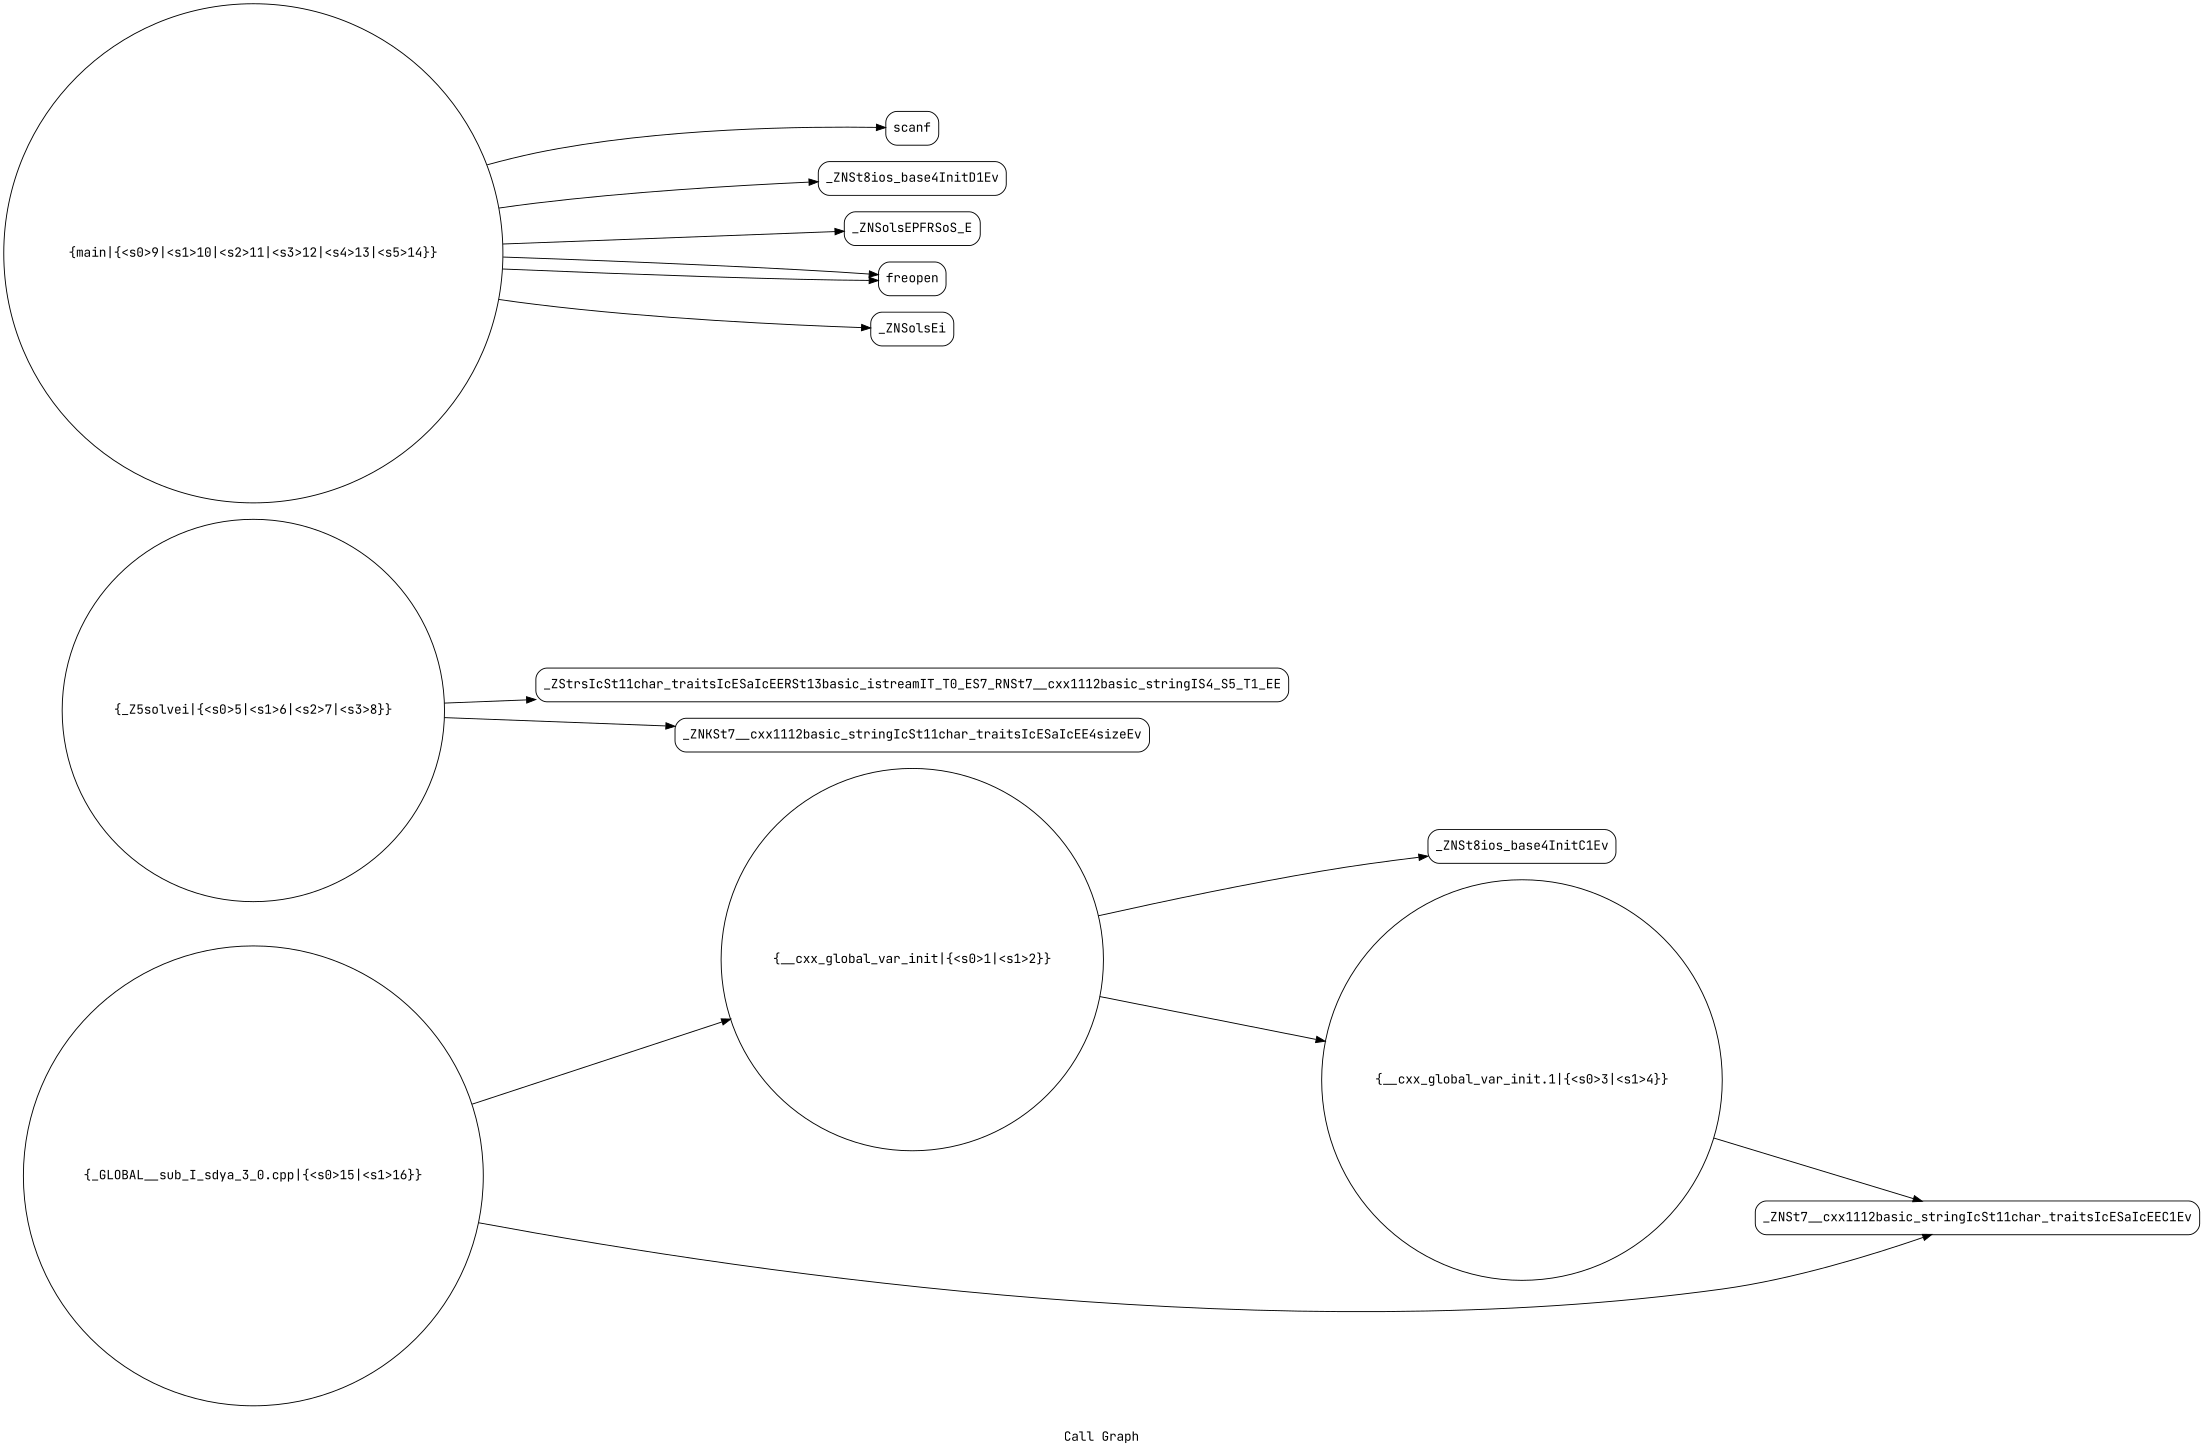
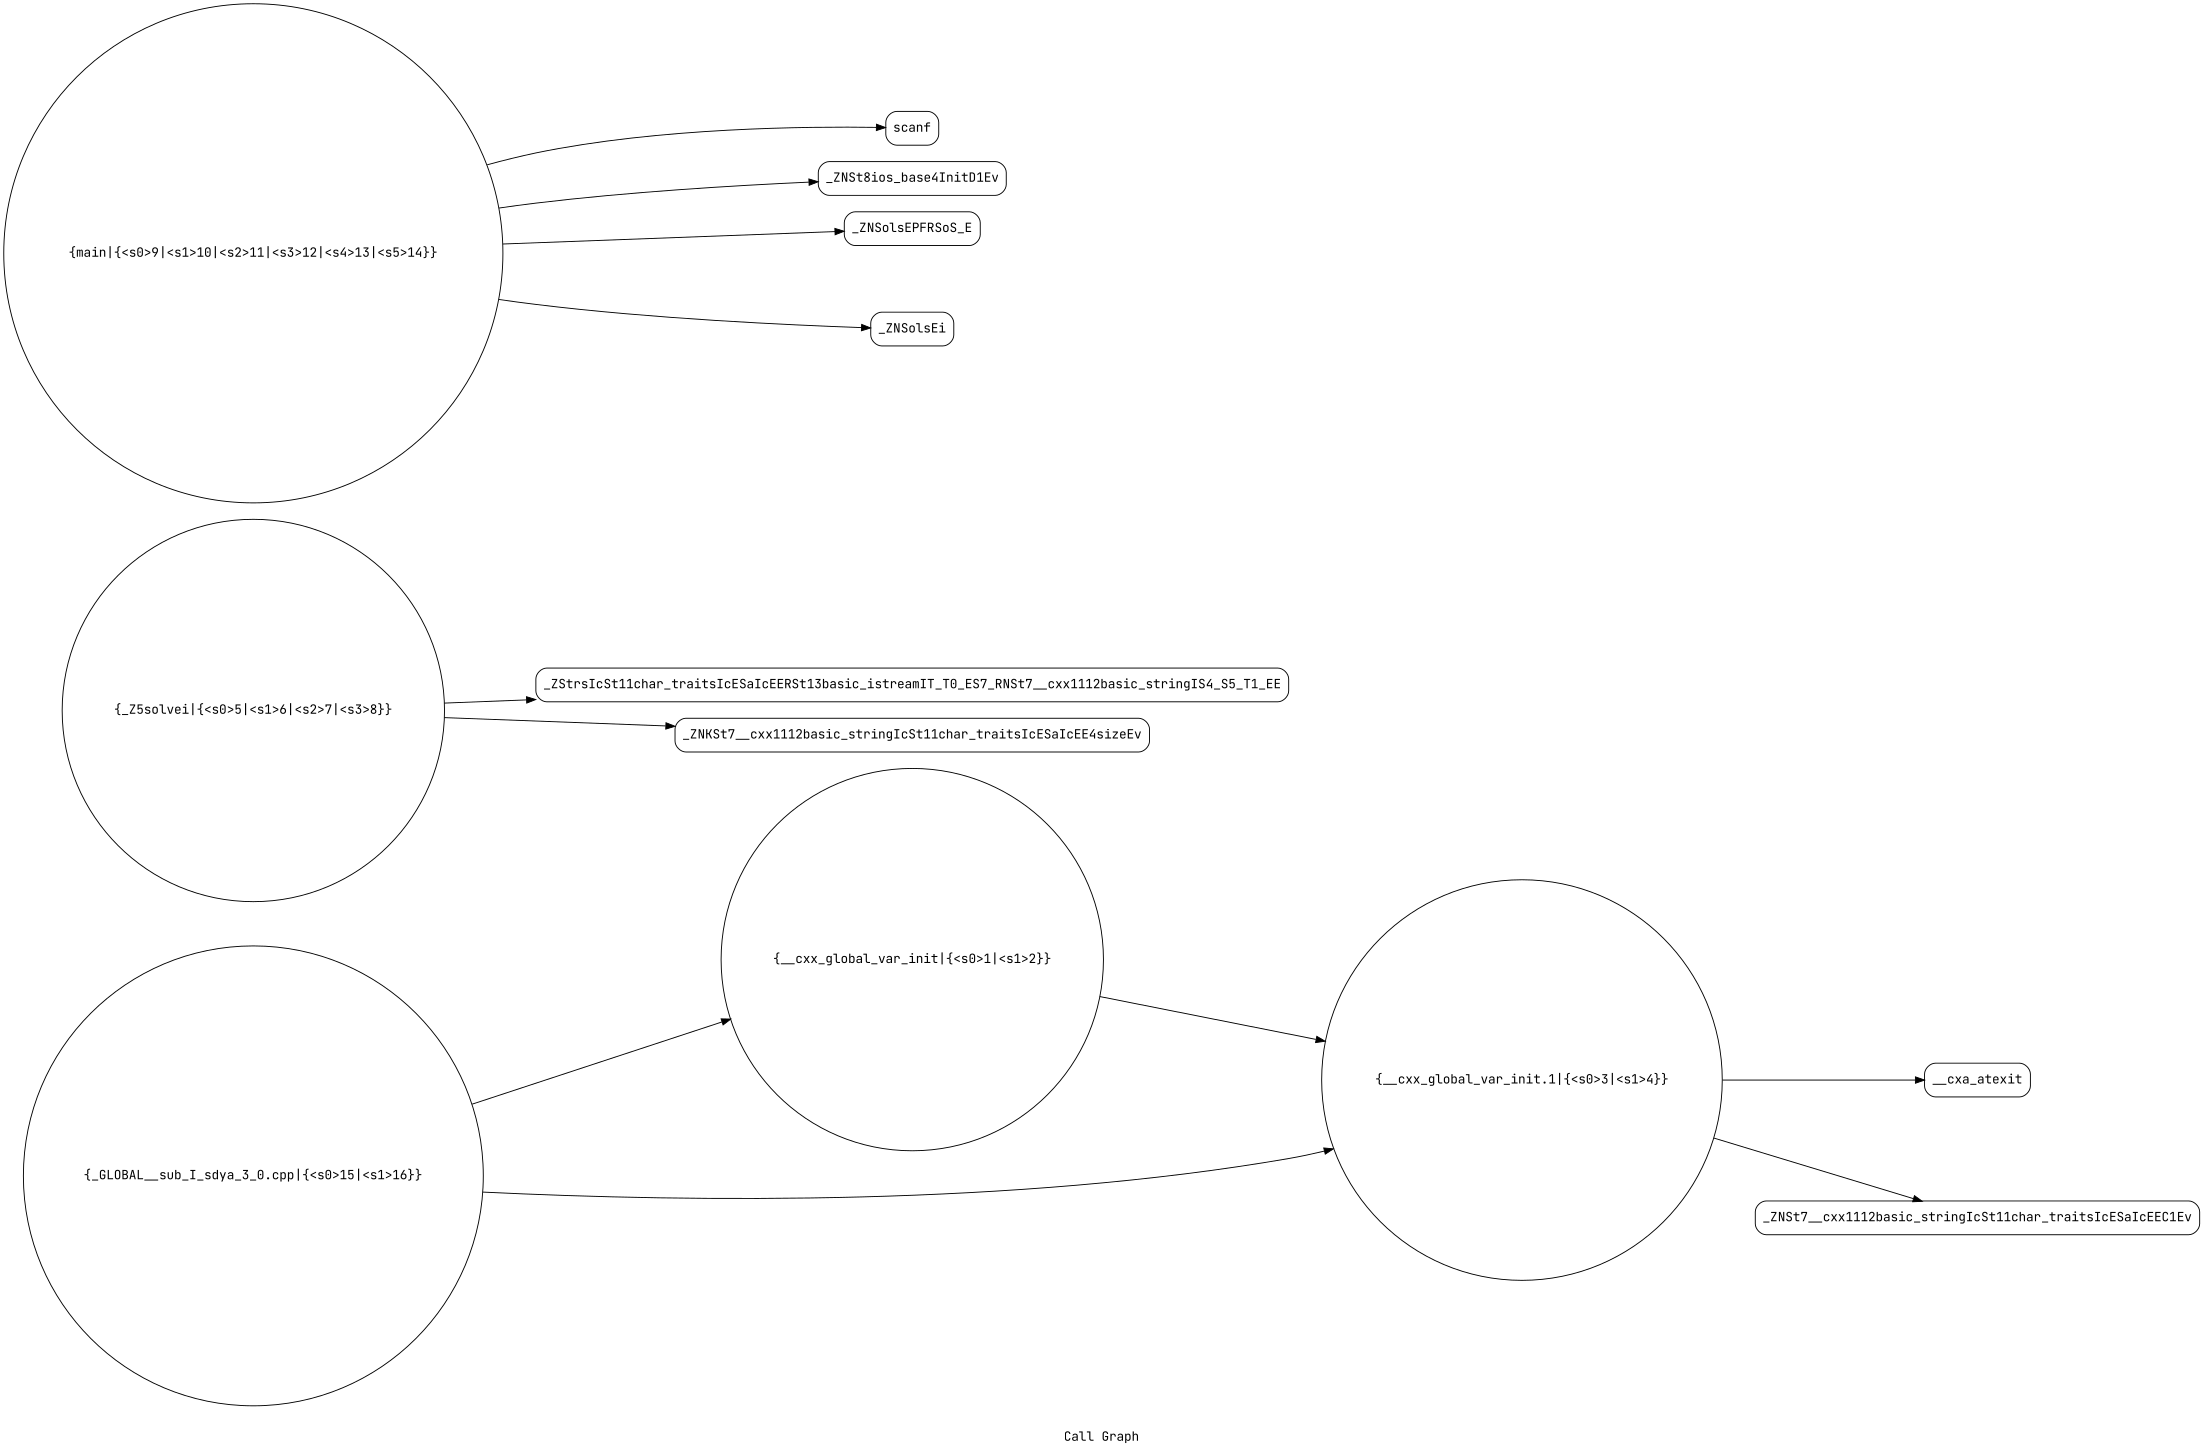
(912, 279) -> none
(1522, 846) -> none
none -> (1977, 1080)
(1202, 1308) -> (905, 1195)
